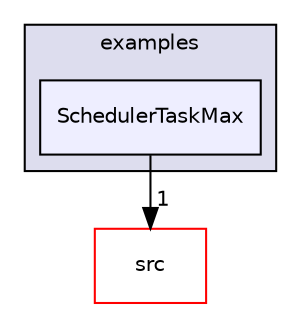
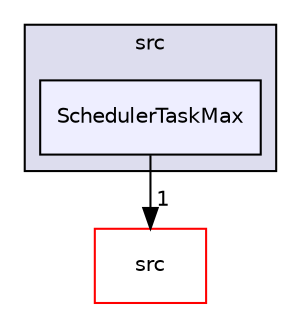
(150, 44) -> (150, 44)
